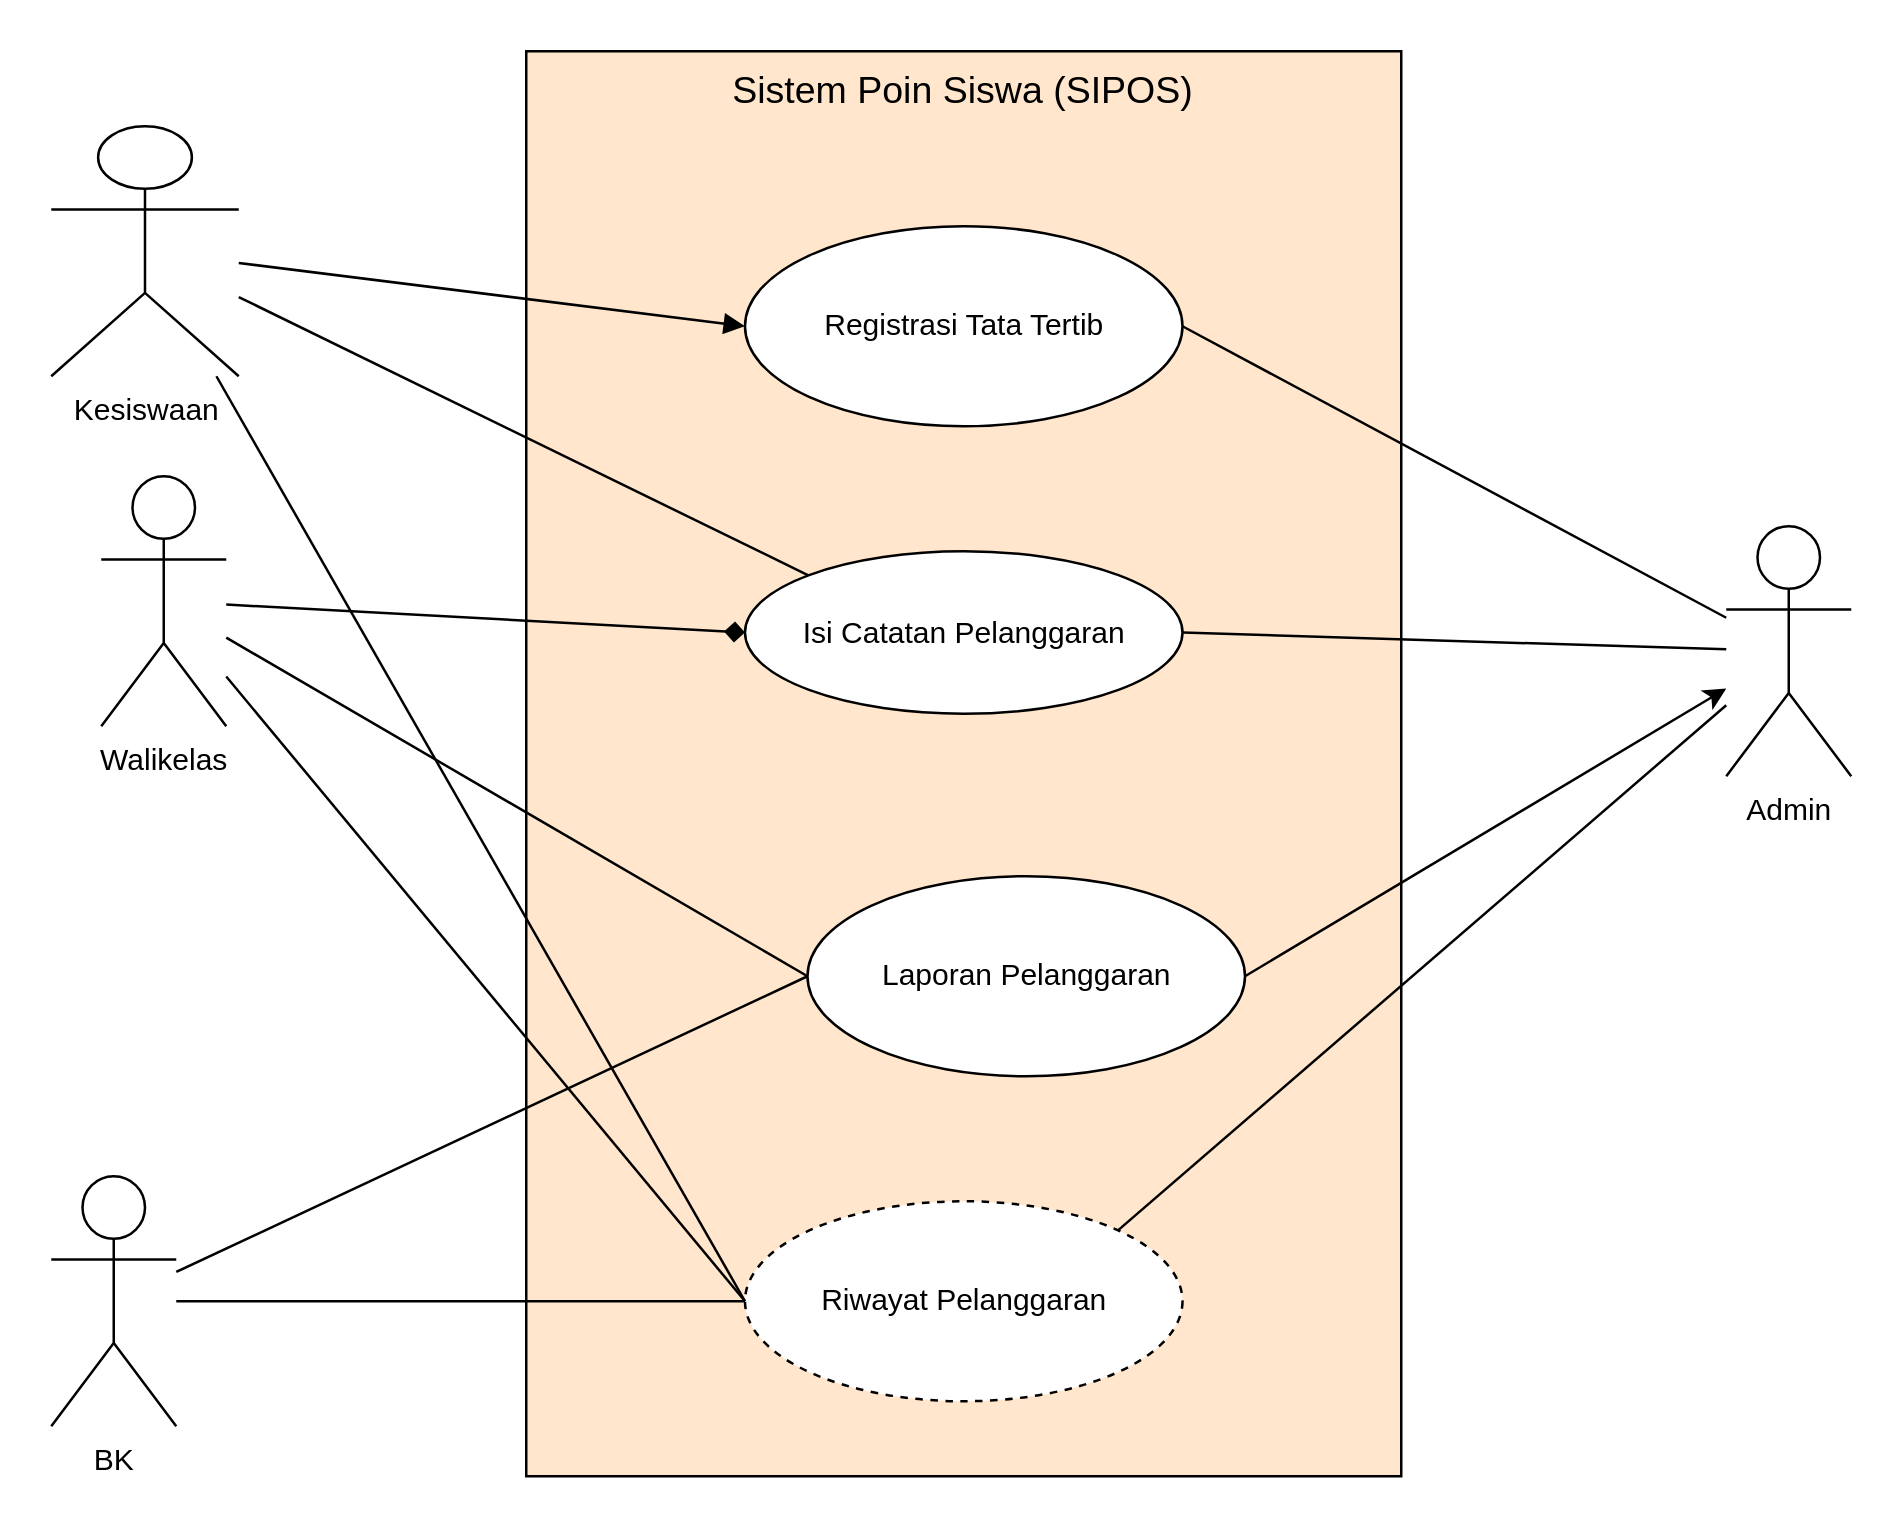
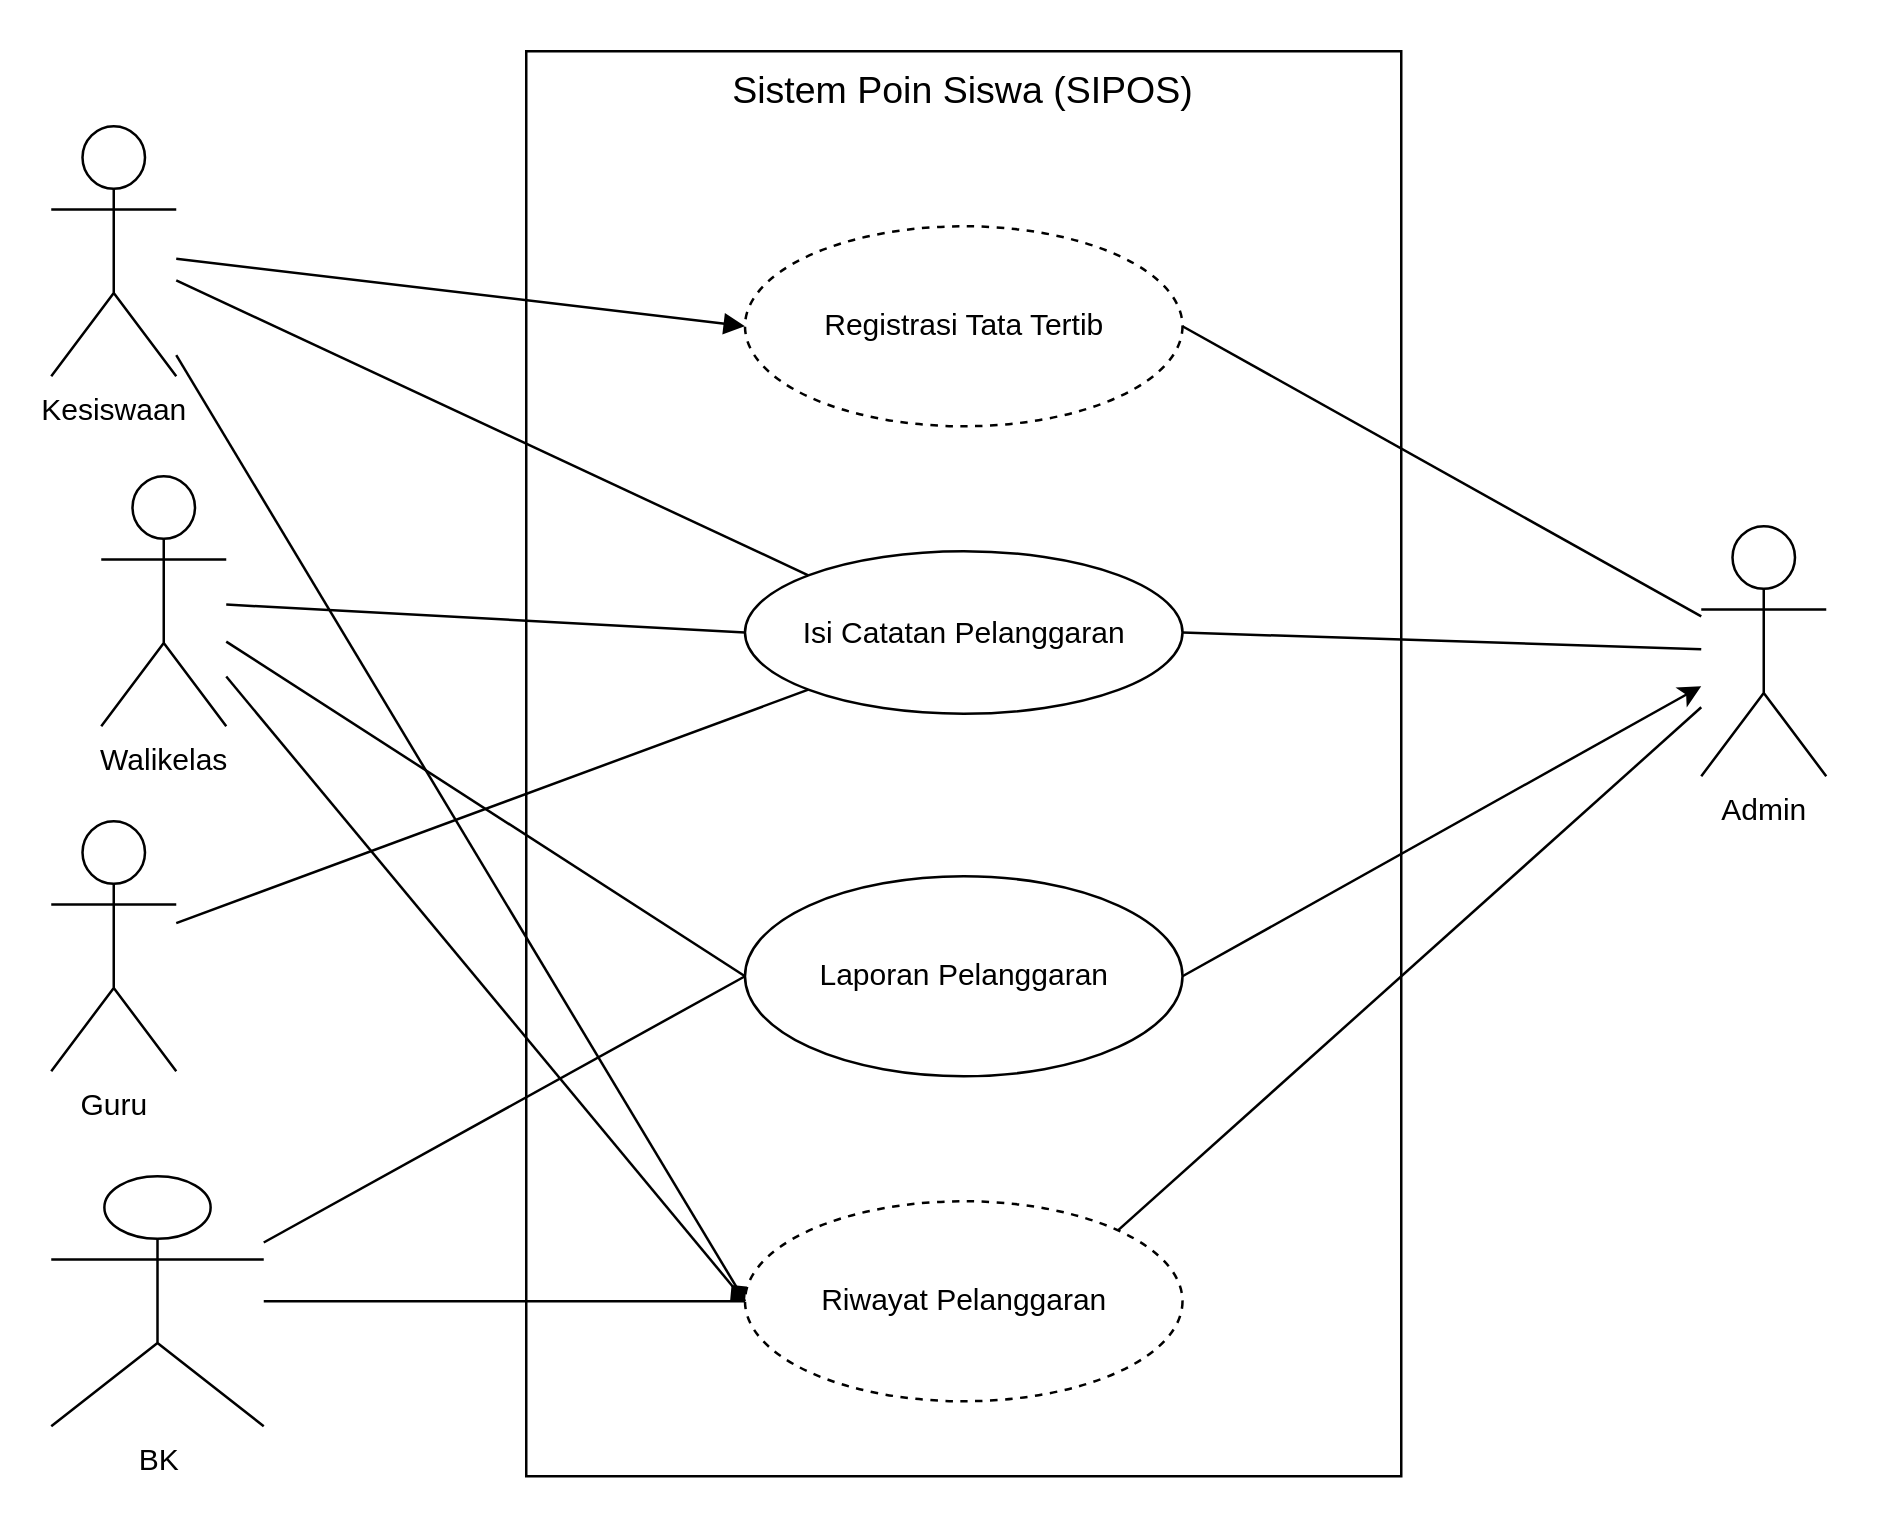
(145, 251) -> (114, 251)
(964, 326) -> (964, 326)
(725, 631) -> (734, 632)
(1789, 651) -> (1764, 651)
none -> (660, 744)
(964, 764) -> (964, 764)
none -> (114, 946)
(1026, 976) -> (964, 976)
(728, 1281) -> (727, 1279)
(114, 1301) -> (158, 1301)
